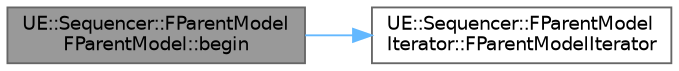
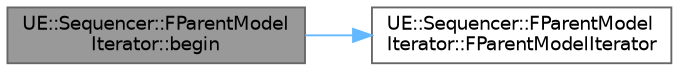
(156, 35) -> (156, 35)
